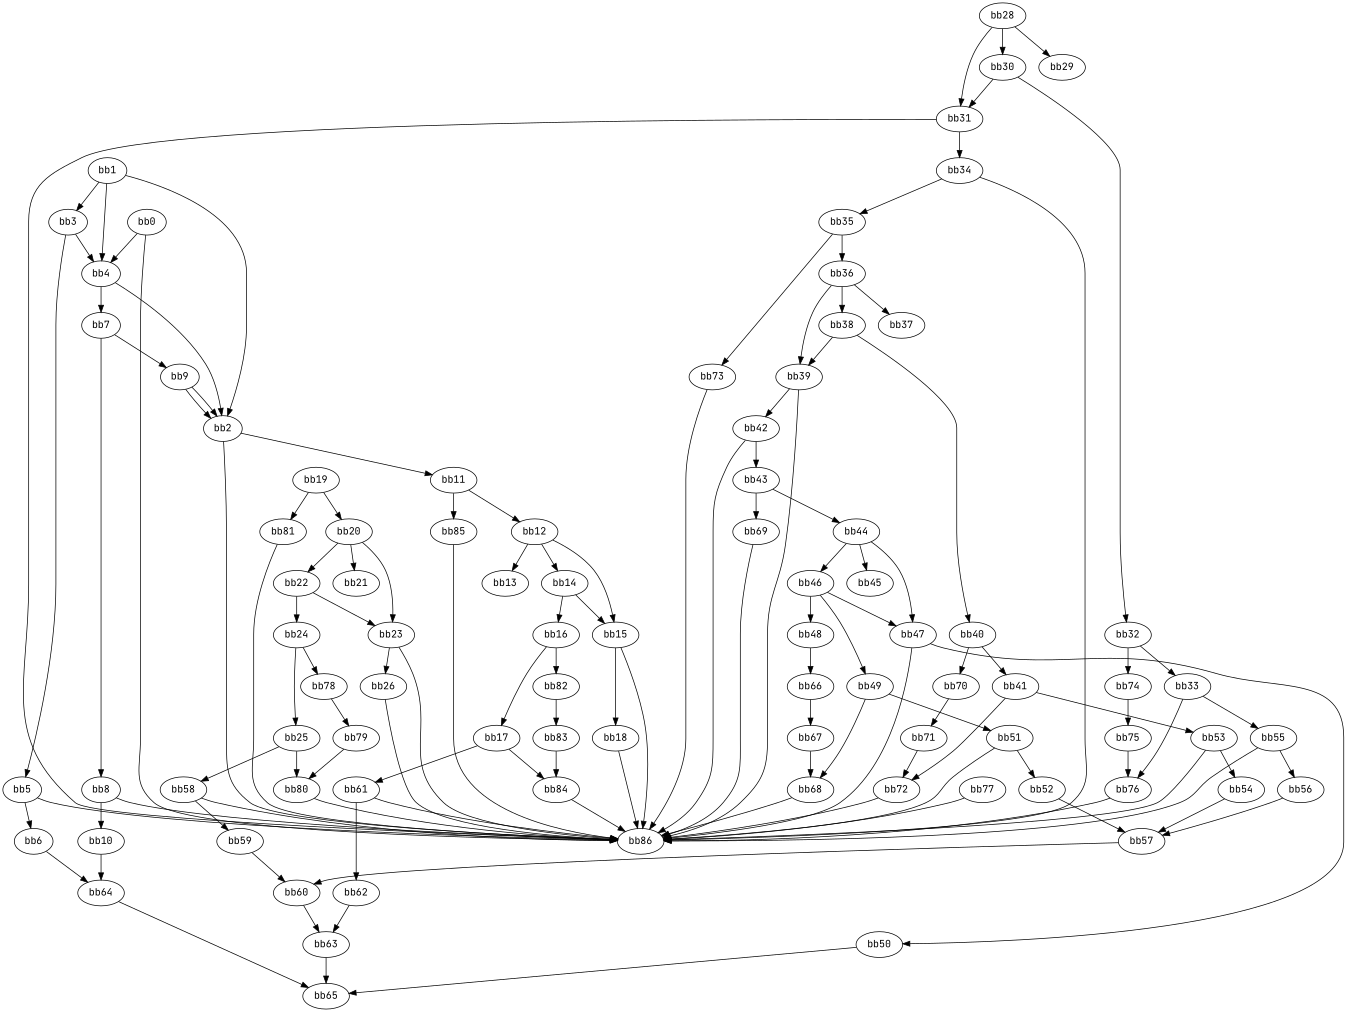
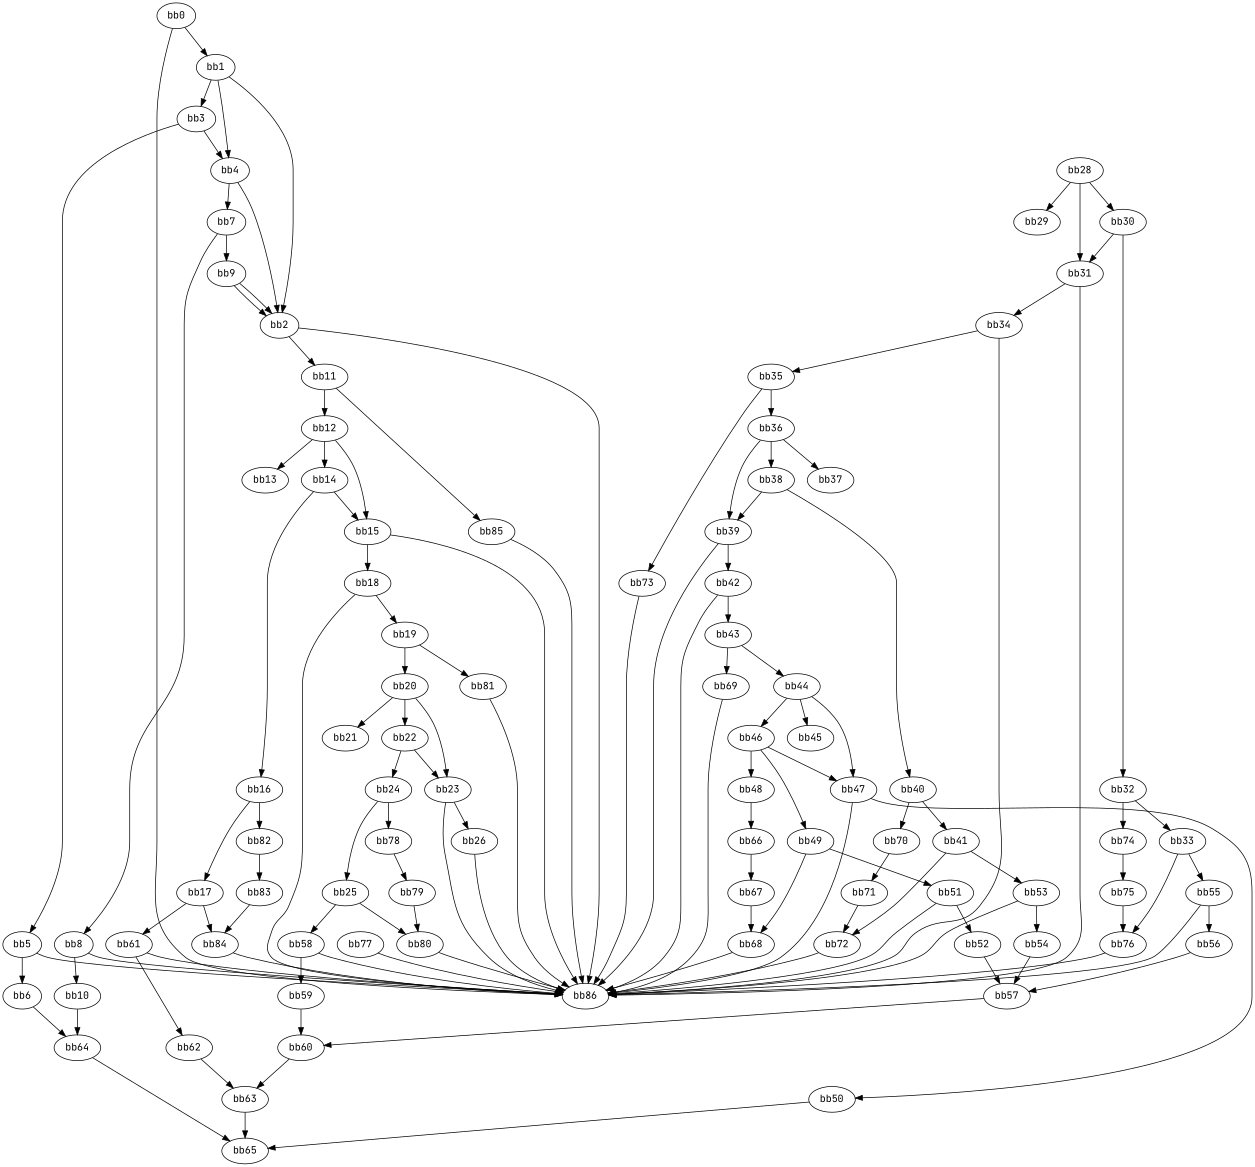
(126, 245) -> (194, 39)
none -> (384, 606)
